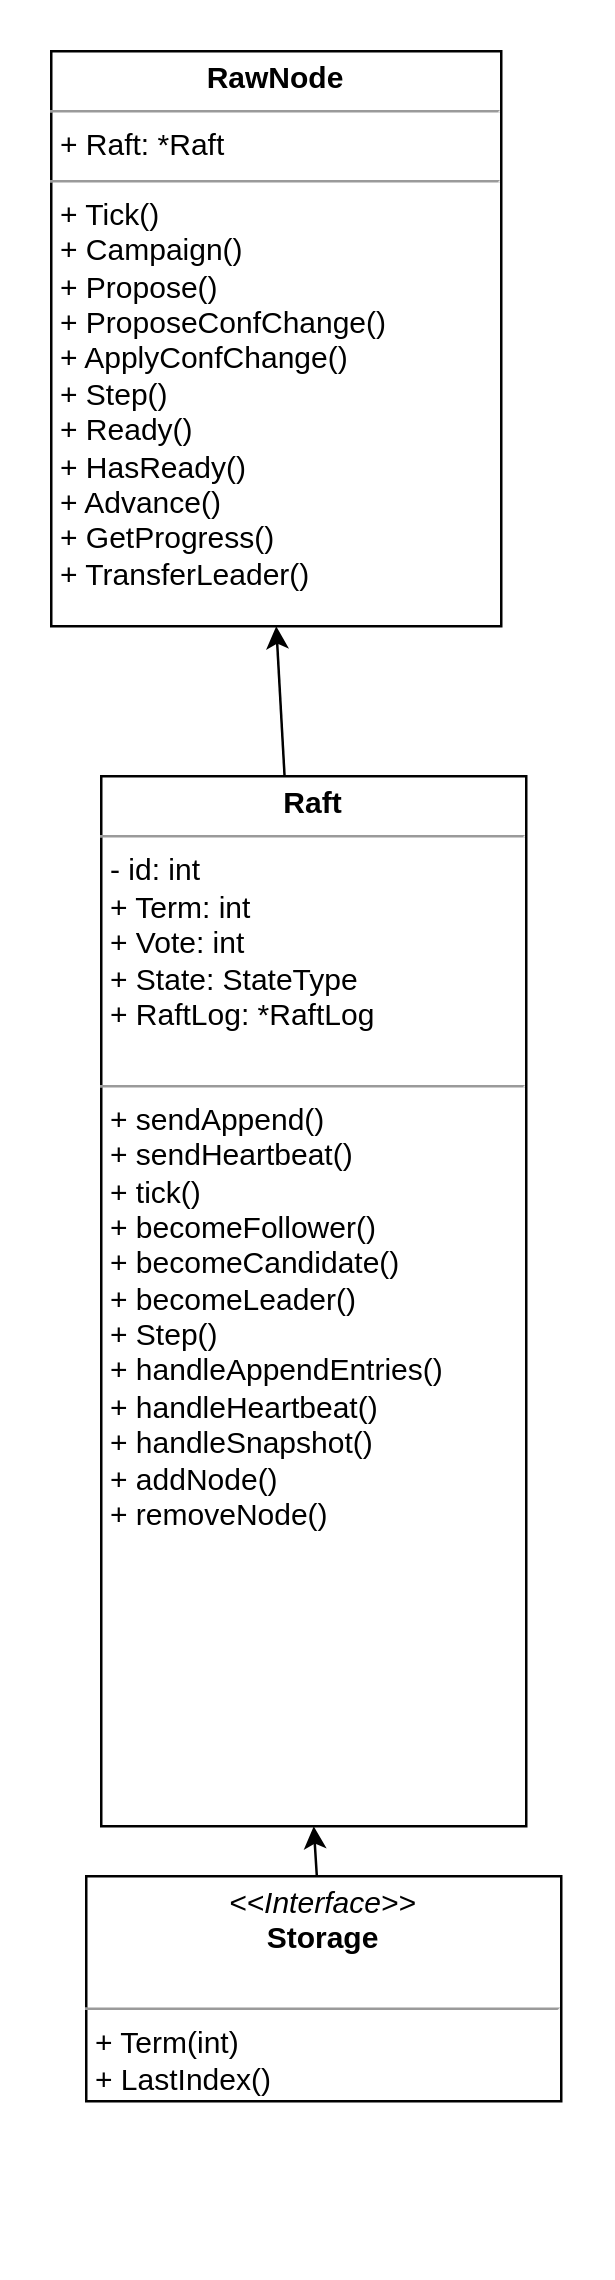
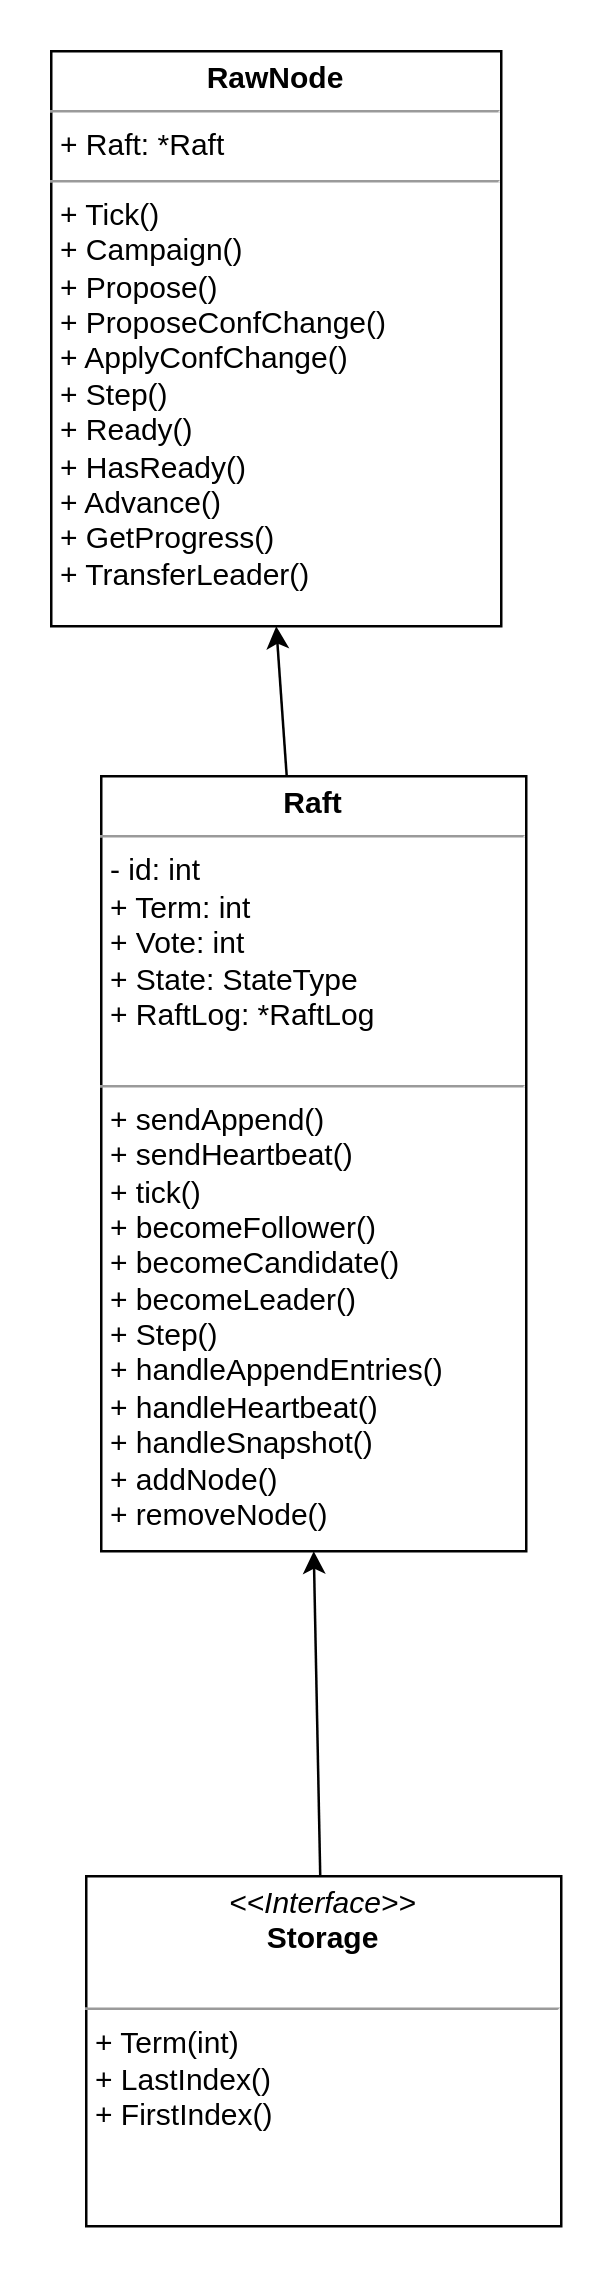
(314, 1301) -> (314, 1164)
(324, 1989) -> (324, 2051)
